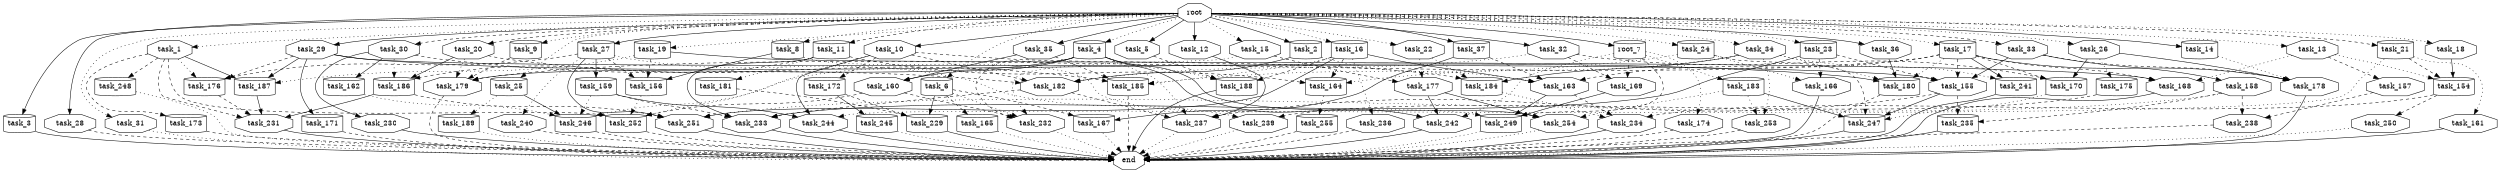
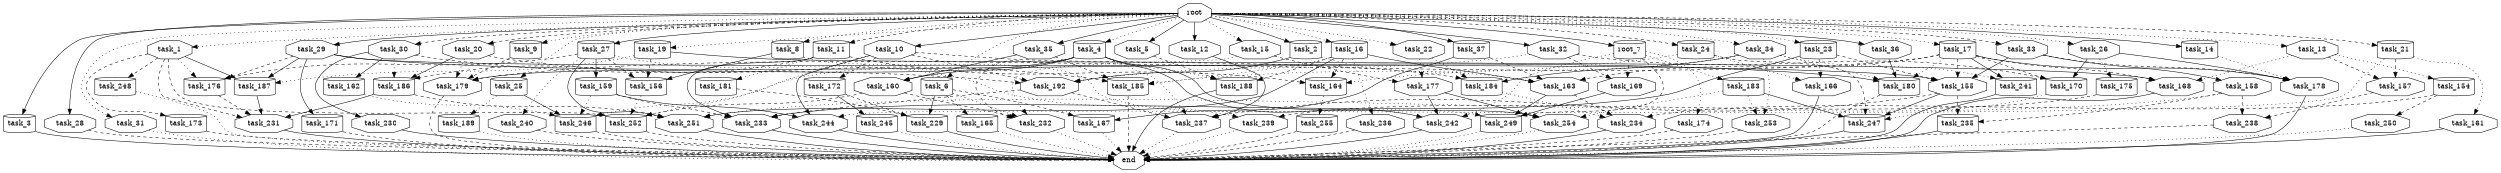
(1465, 24) -> (1465, 24)
(2451, 50) -> none
(2422, 67) -> (2395, 65)
(1050, 87) -> (1050, 87)
